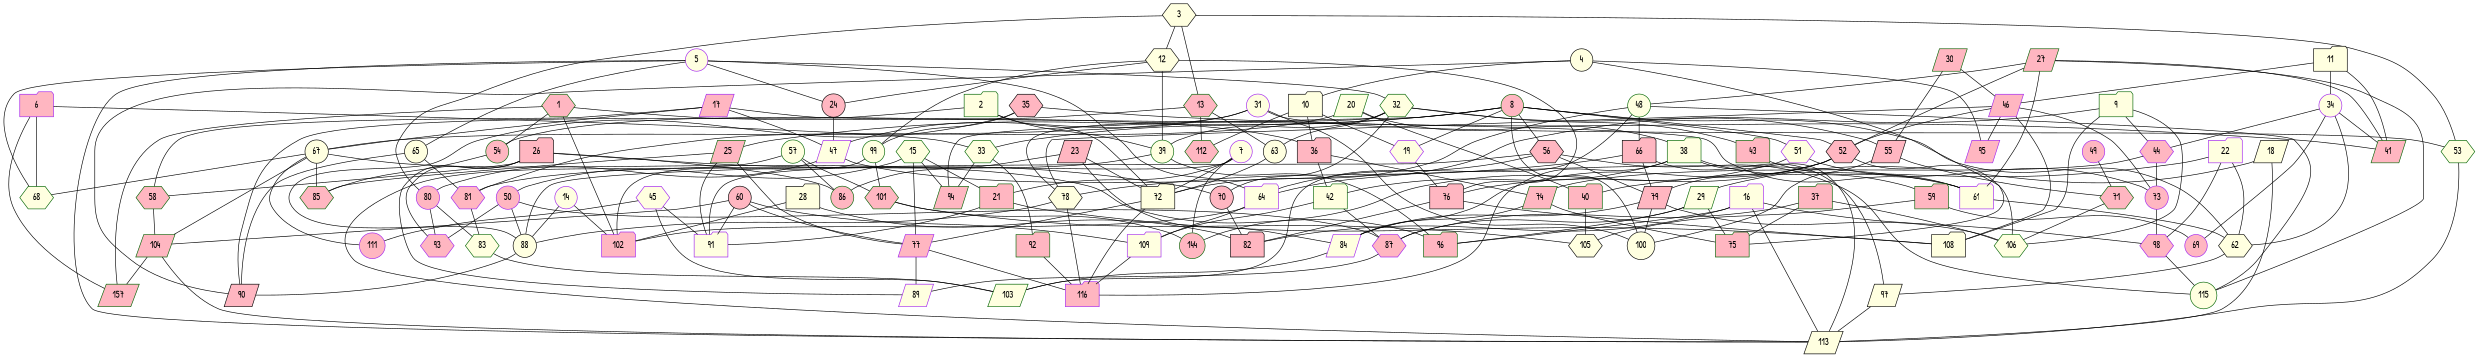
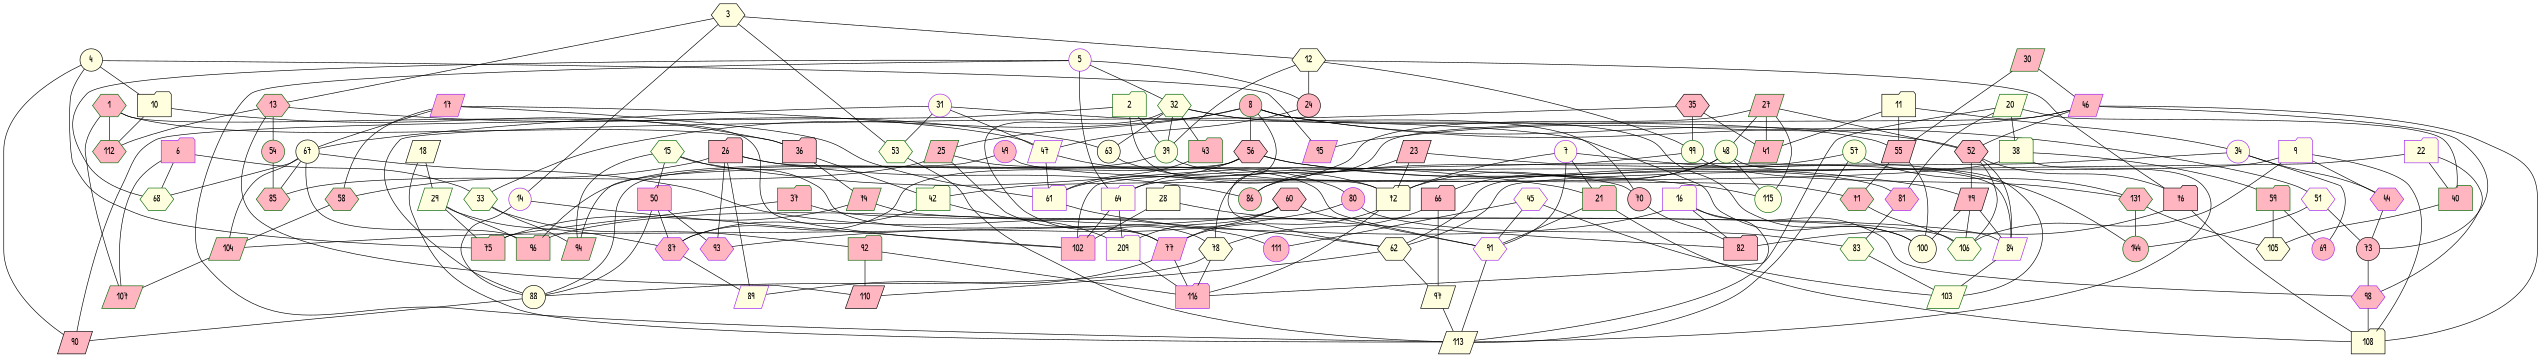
(741, 41) -> (628, 104)
(2167, 83) -> (1899, 129)
(2116, 106) -> (2296, 152)
(1205, 122) -> (772, 169)
(2358, 128) -> none
(527, 129) -> (109, 129)
(416, 152) -> none
(1407, 152) -> none
(1850, 170) -> none
(1647, 175) -> none
(508, 198) -> (654, 199)
(740, 198) -> (1289, 199)
(882, 198) -> (2136, 199)
(2157, 198) -> (2368, 249)
(1599, 215) -> (900, 196)
(711, 246) -> (1490, 249)
(1144, 246) -> (1123, 249)
(2181, 271) -> (2368, 320)
(1406, 277) -> (1639, 272)
(119, 295) -> (122, 297)
none -> (865, 297)
(974, 338) -> (1474, 296)
